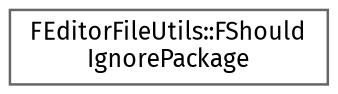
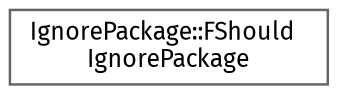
(169, 47) -> (169, 47)
